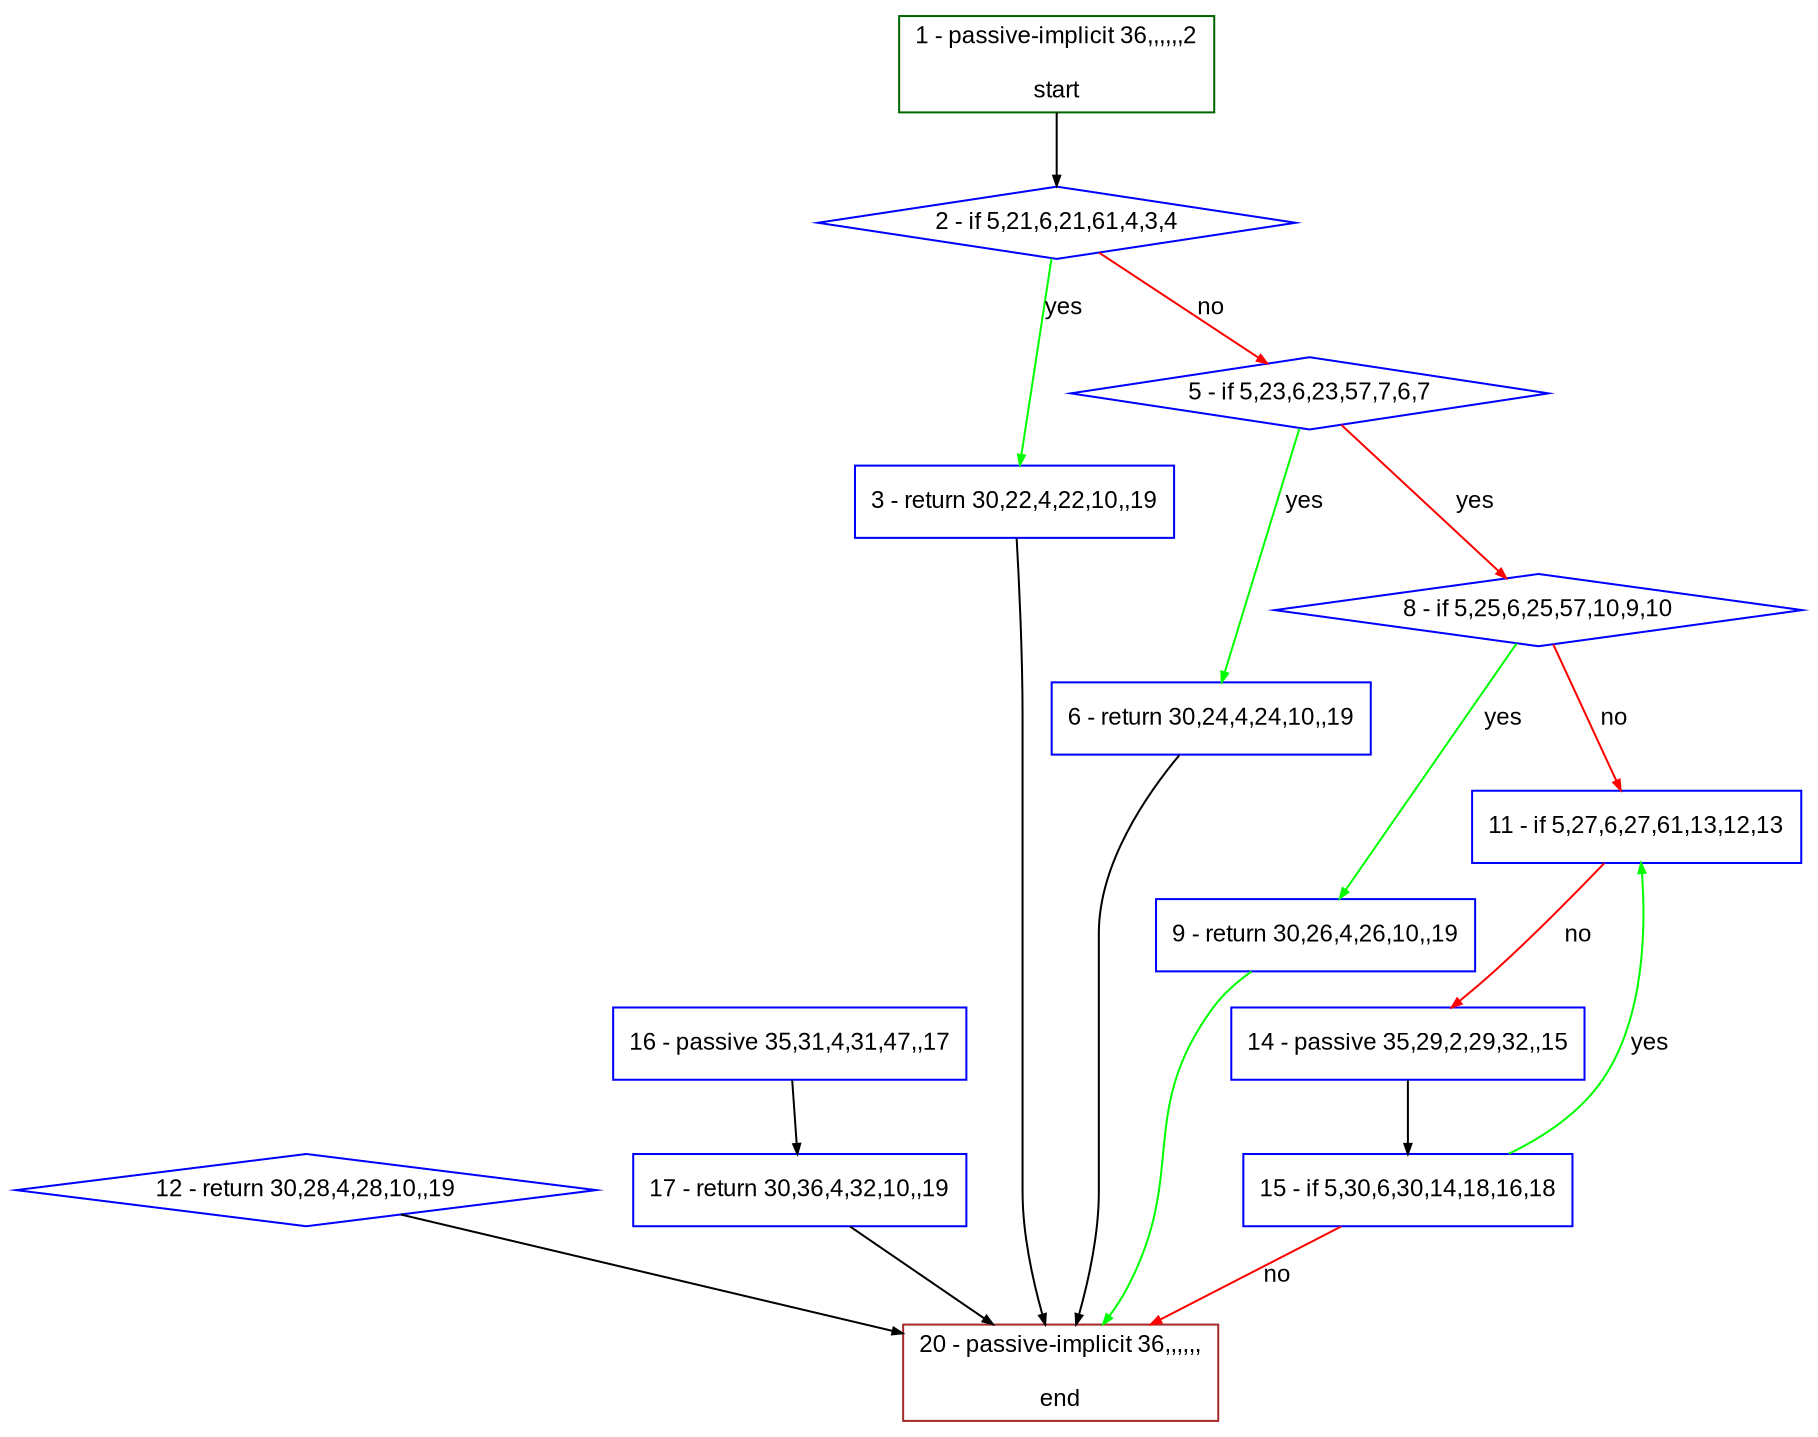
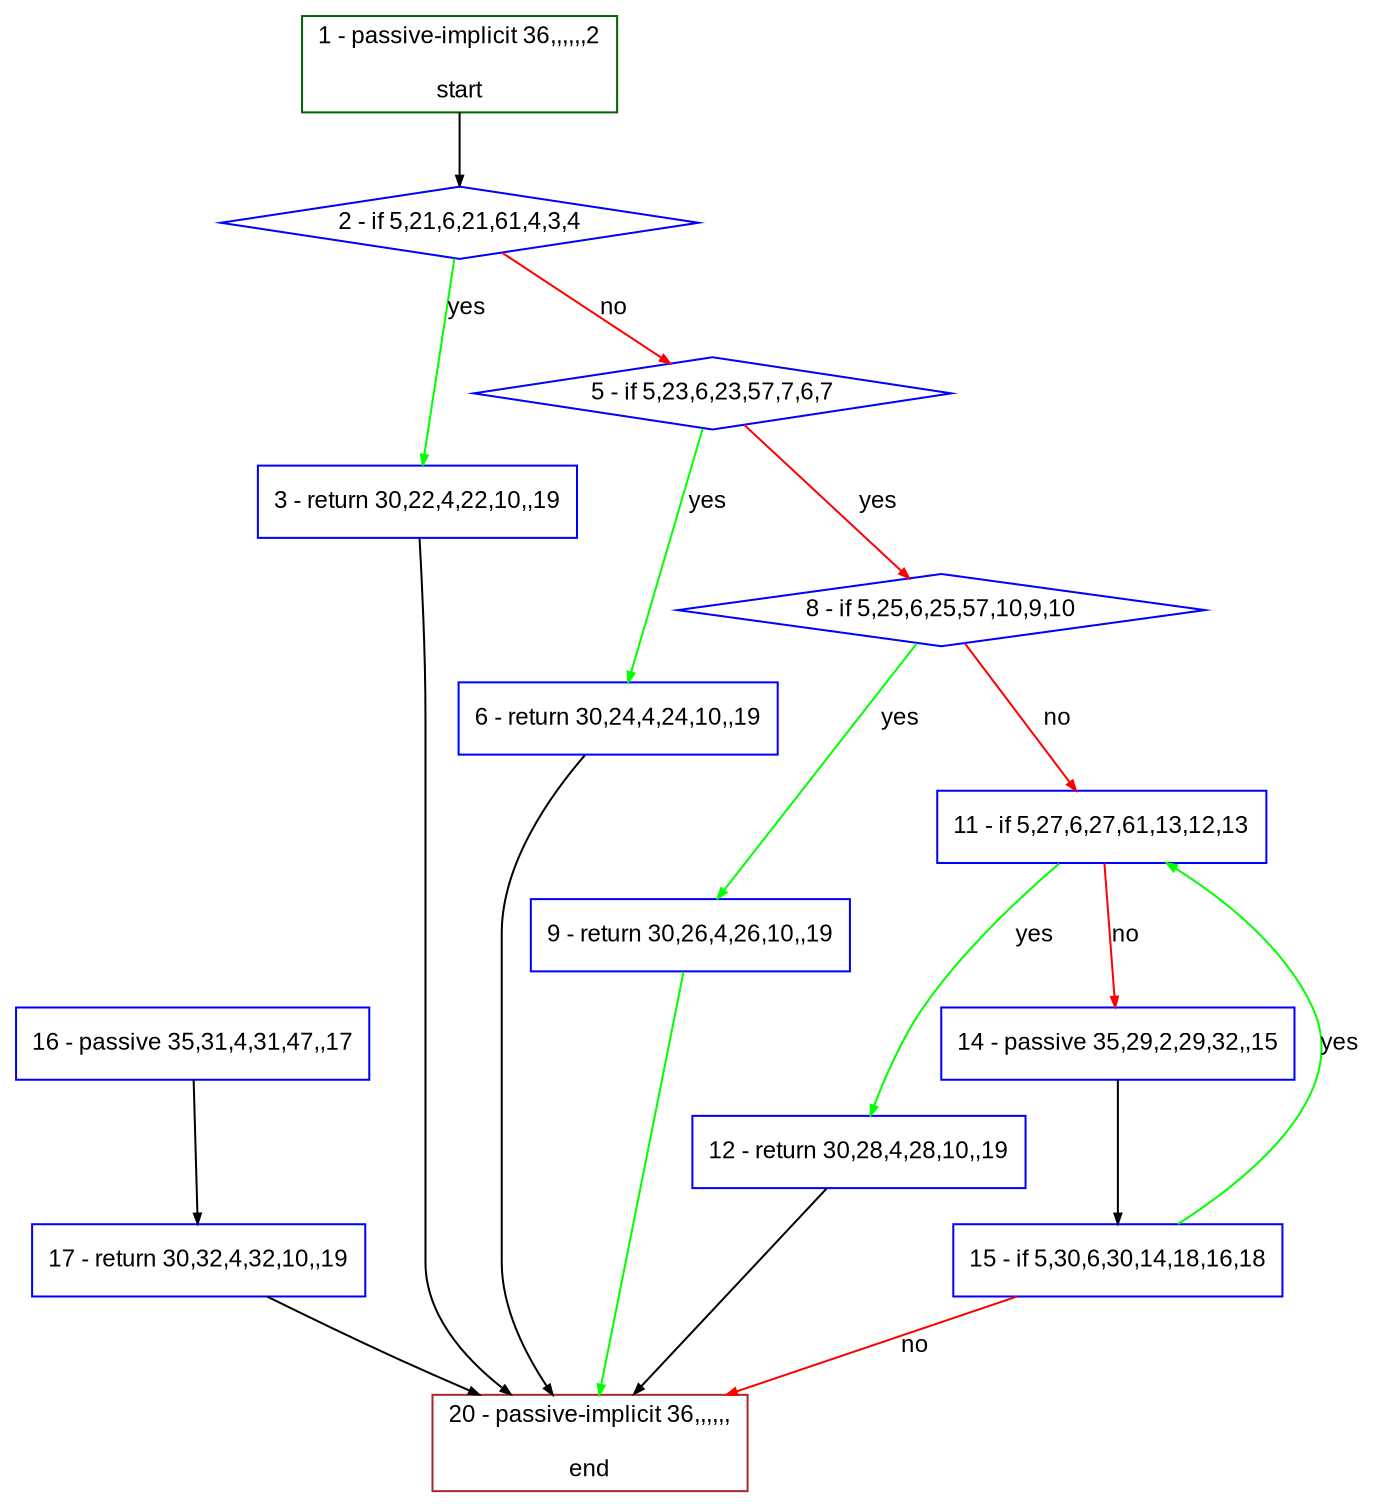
none -> (950, 972)
(306, 1190) -> (859, 1152)
(800, 1190) -> (199, 1260)
